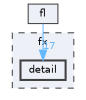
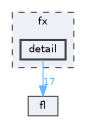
(43, 40) -> (43, 74)
